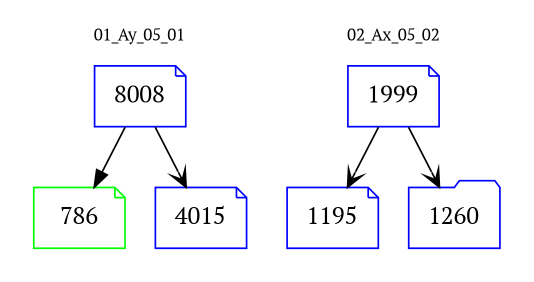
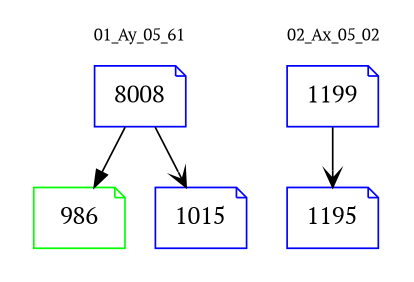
(140, 36) -> (140, 36)
(394, 96) -> (333, 96)
(79, 218) -> (79, 218)
(201, 218) -> (201, 218)
(454, 218) -> none
